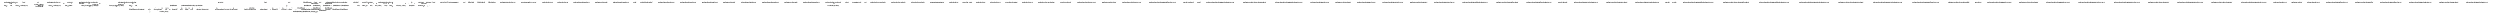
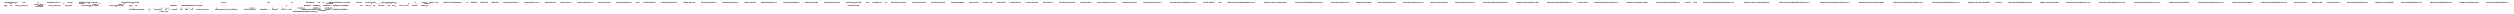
none -> (689, 2)
(314, 3) -> (313, 3)
